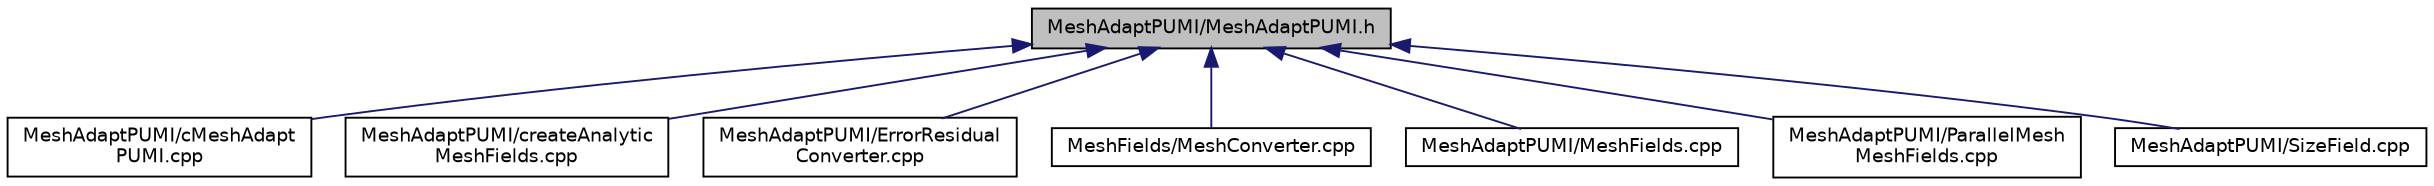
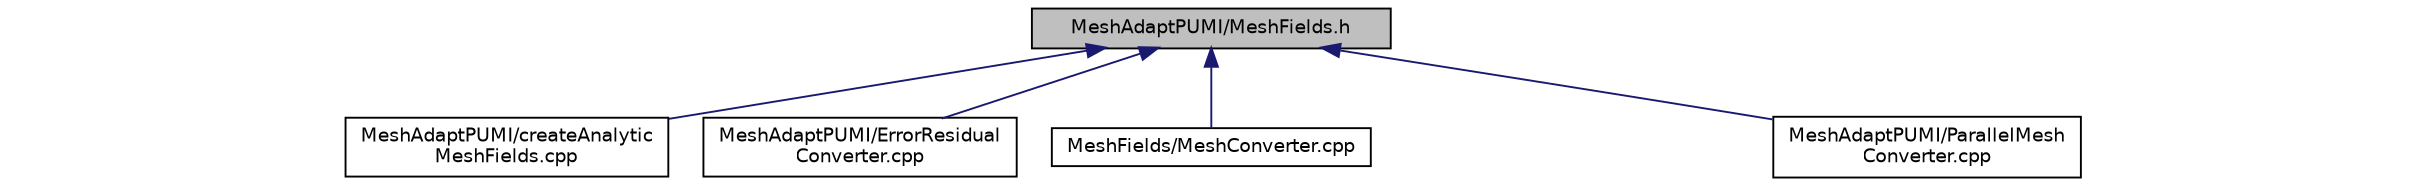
(1211, 28) -> (1211, 28)
(159, 147) -> none
(1572, 147) -> none
(1927, 147) -> (1927, 147)
(2271, 147) -> none
